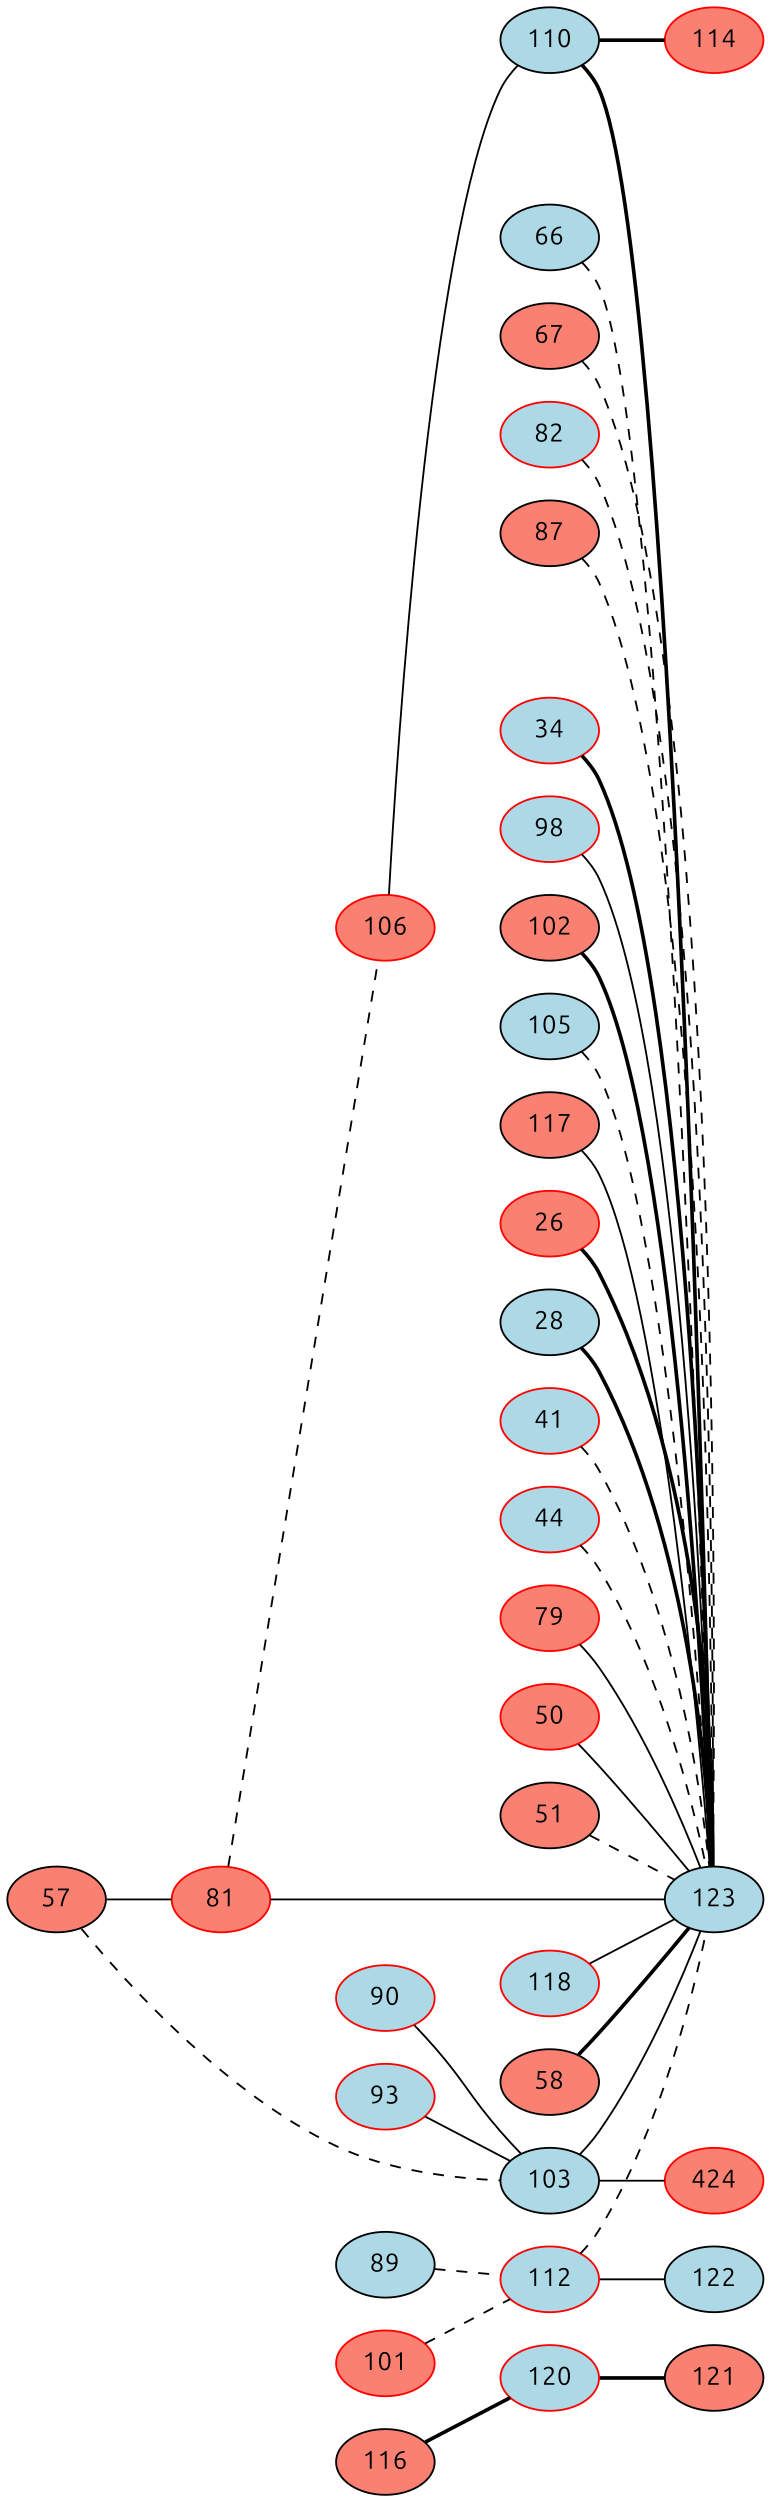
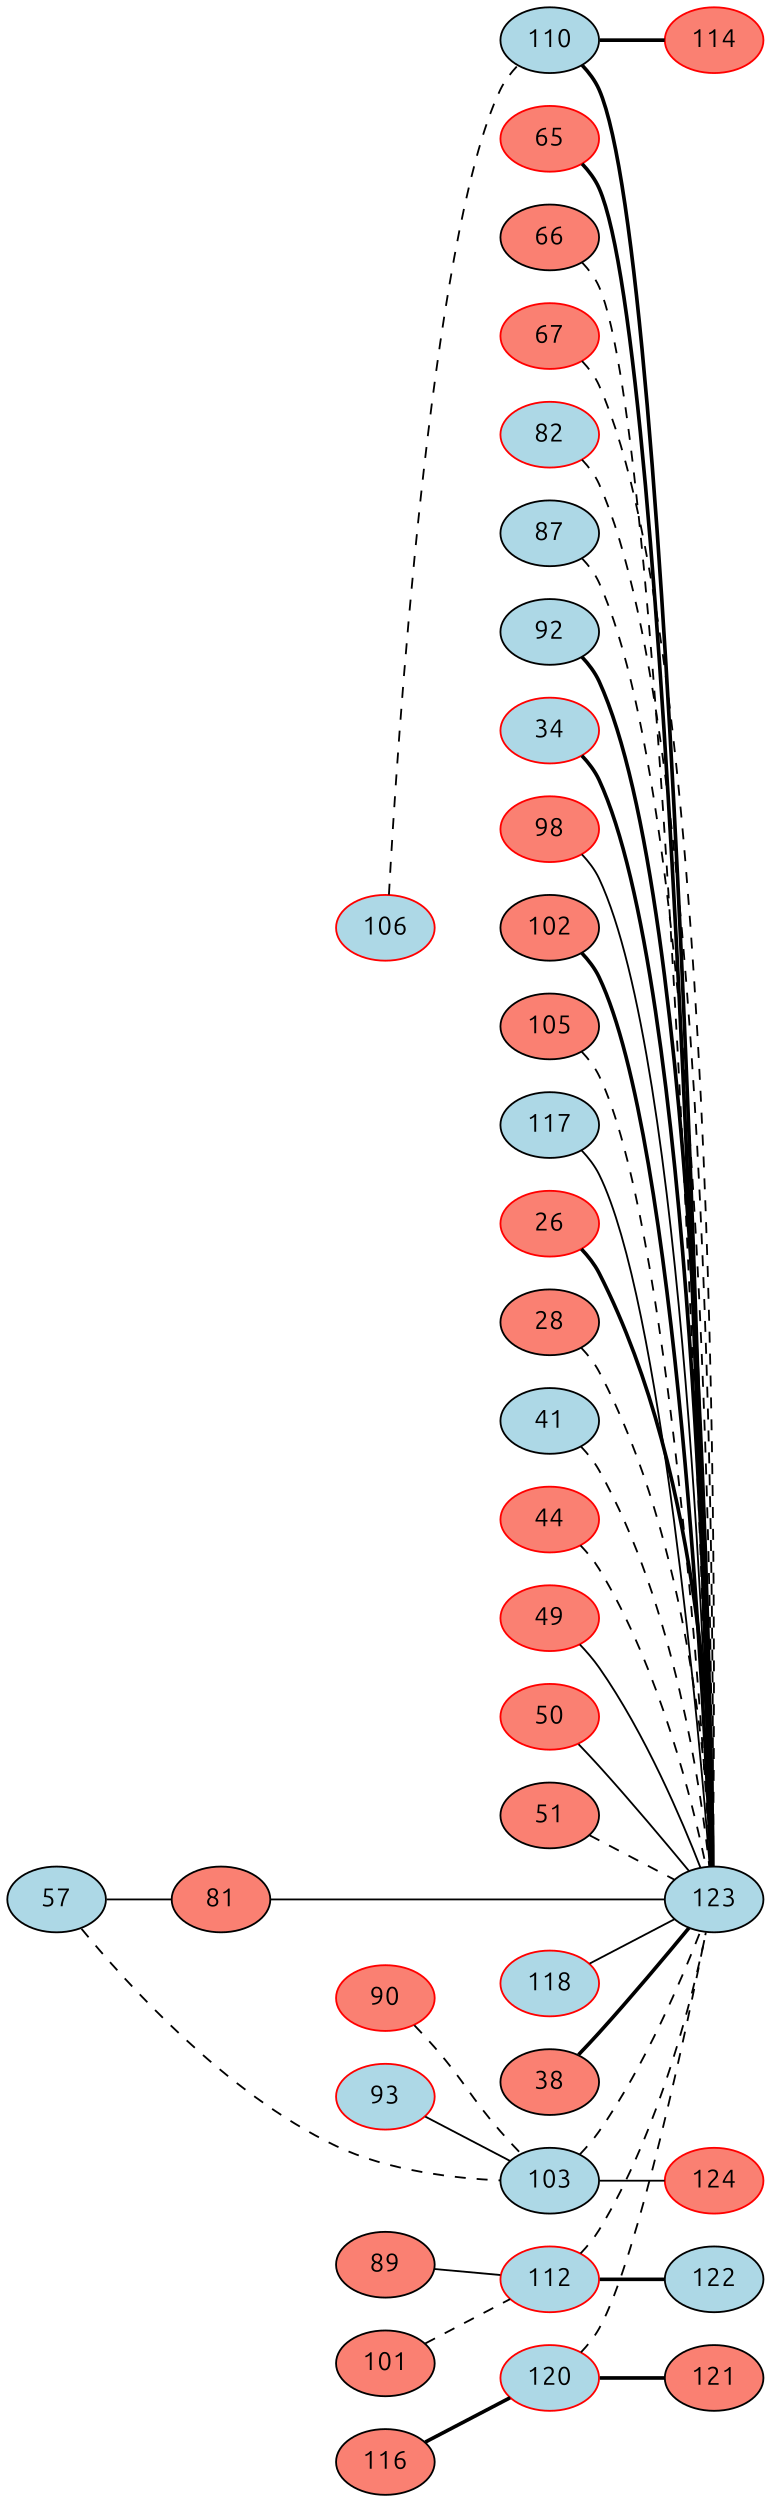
none -> (550, 139)
(550, 237) -> (550, 237)
(550, 336) -> (550, 336)
(424, 474) -> (424, 474)
(550, 533) -> (550, 533)
none -> (550, 632)
(550, 829) -> (550, 829)
(385, 928) -> (385, 928)
(550, 1026) -> (550, 1026)
(550, 1125) -> (550, 1125)
(550, 1322) -> (550, 1322)
(303, 1414) -> none
(550, 1421) -> (550, 1421)
(550, 1520) -> (550, 1520)
(664, 1546) -> (664, 1546)
(550, 1618) -> (550, 1618)
(57, 1899) -> (57, 1899)
(221, 1899) -> (221, 1899)
(385, 1998) -> (385, 1998)
(649, 2048) -> (649, 2048)
(550, 2082) -> (550, 2082)
(468, 2089) -> (468, 2089)
none -> (658, 2148)
(714, 2181) -> (714, 2181)
(385, 2265) -> (385, 2265)
(467, 2272) -> (467, 2272)
(632, 2279) -> (632, 2279)
(385, 2363) -> (385, 2363)
